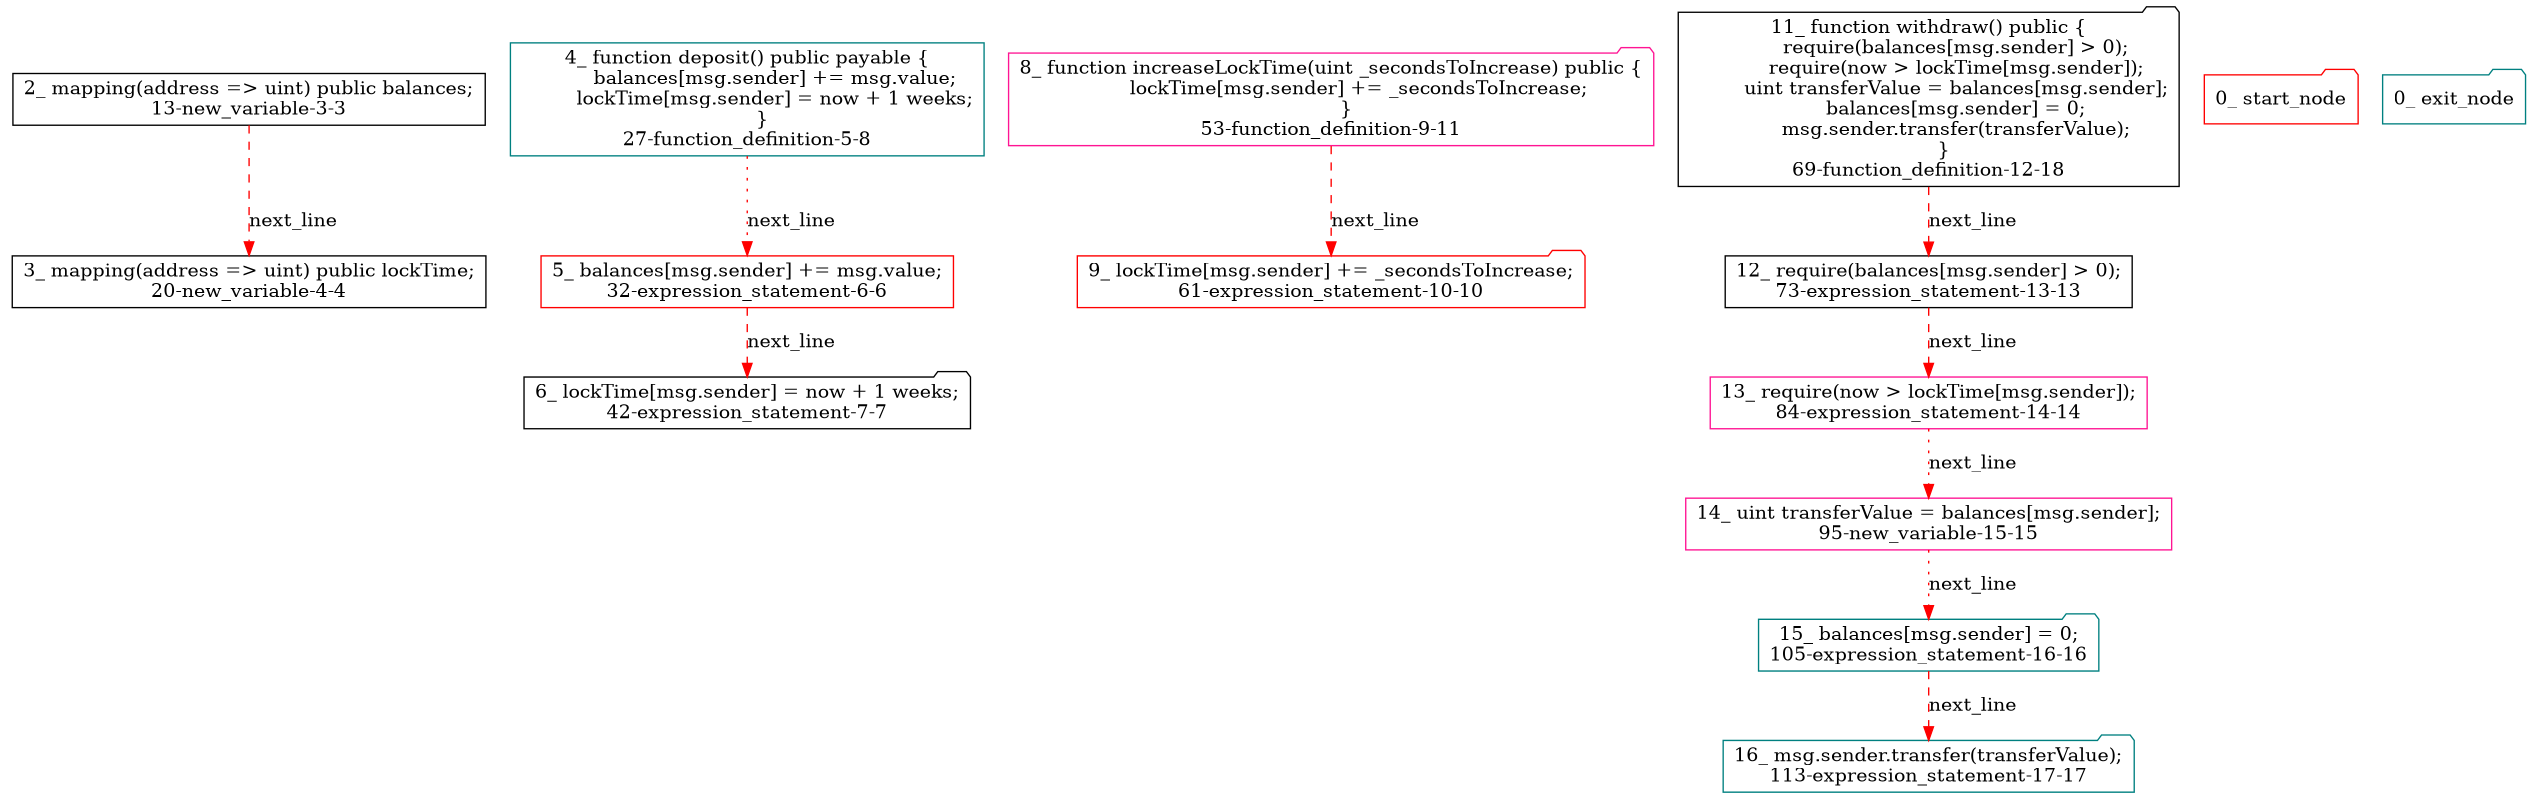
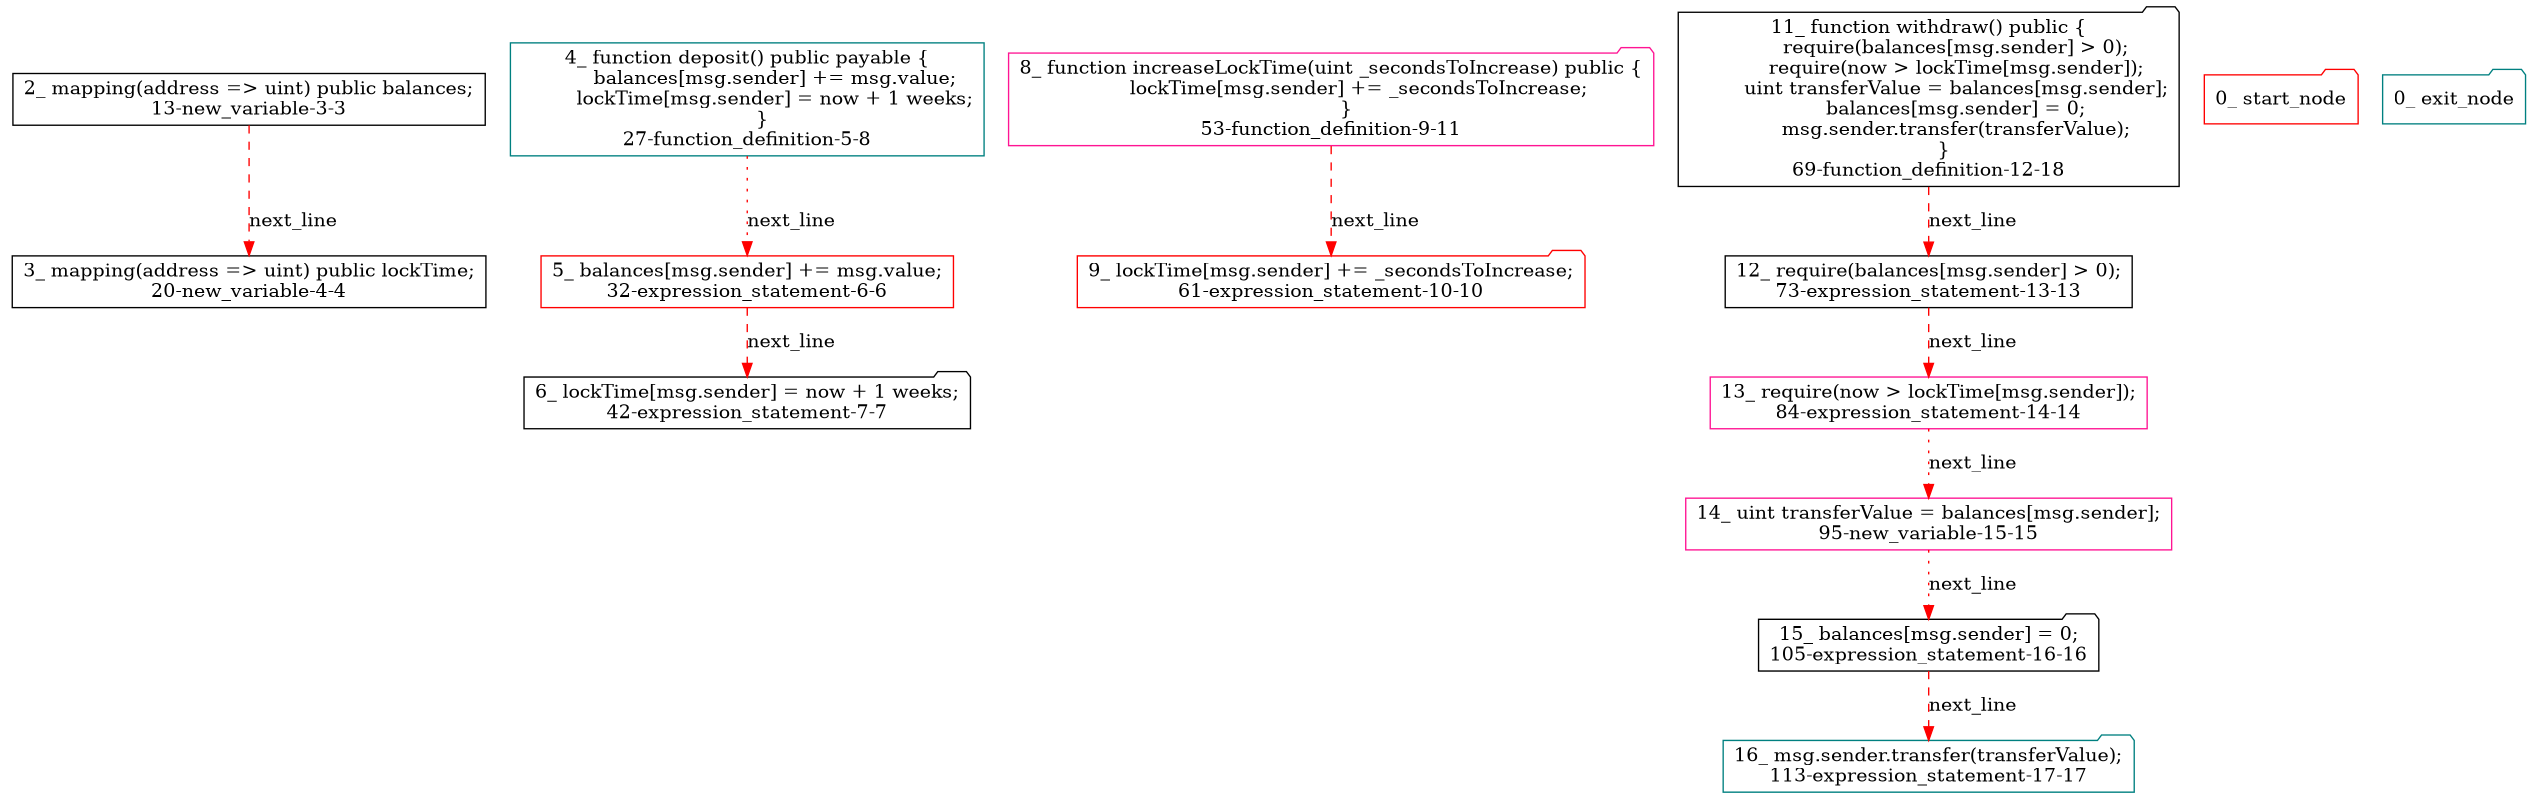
(1929, 645) -> (1929, 645)
